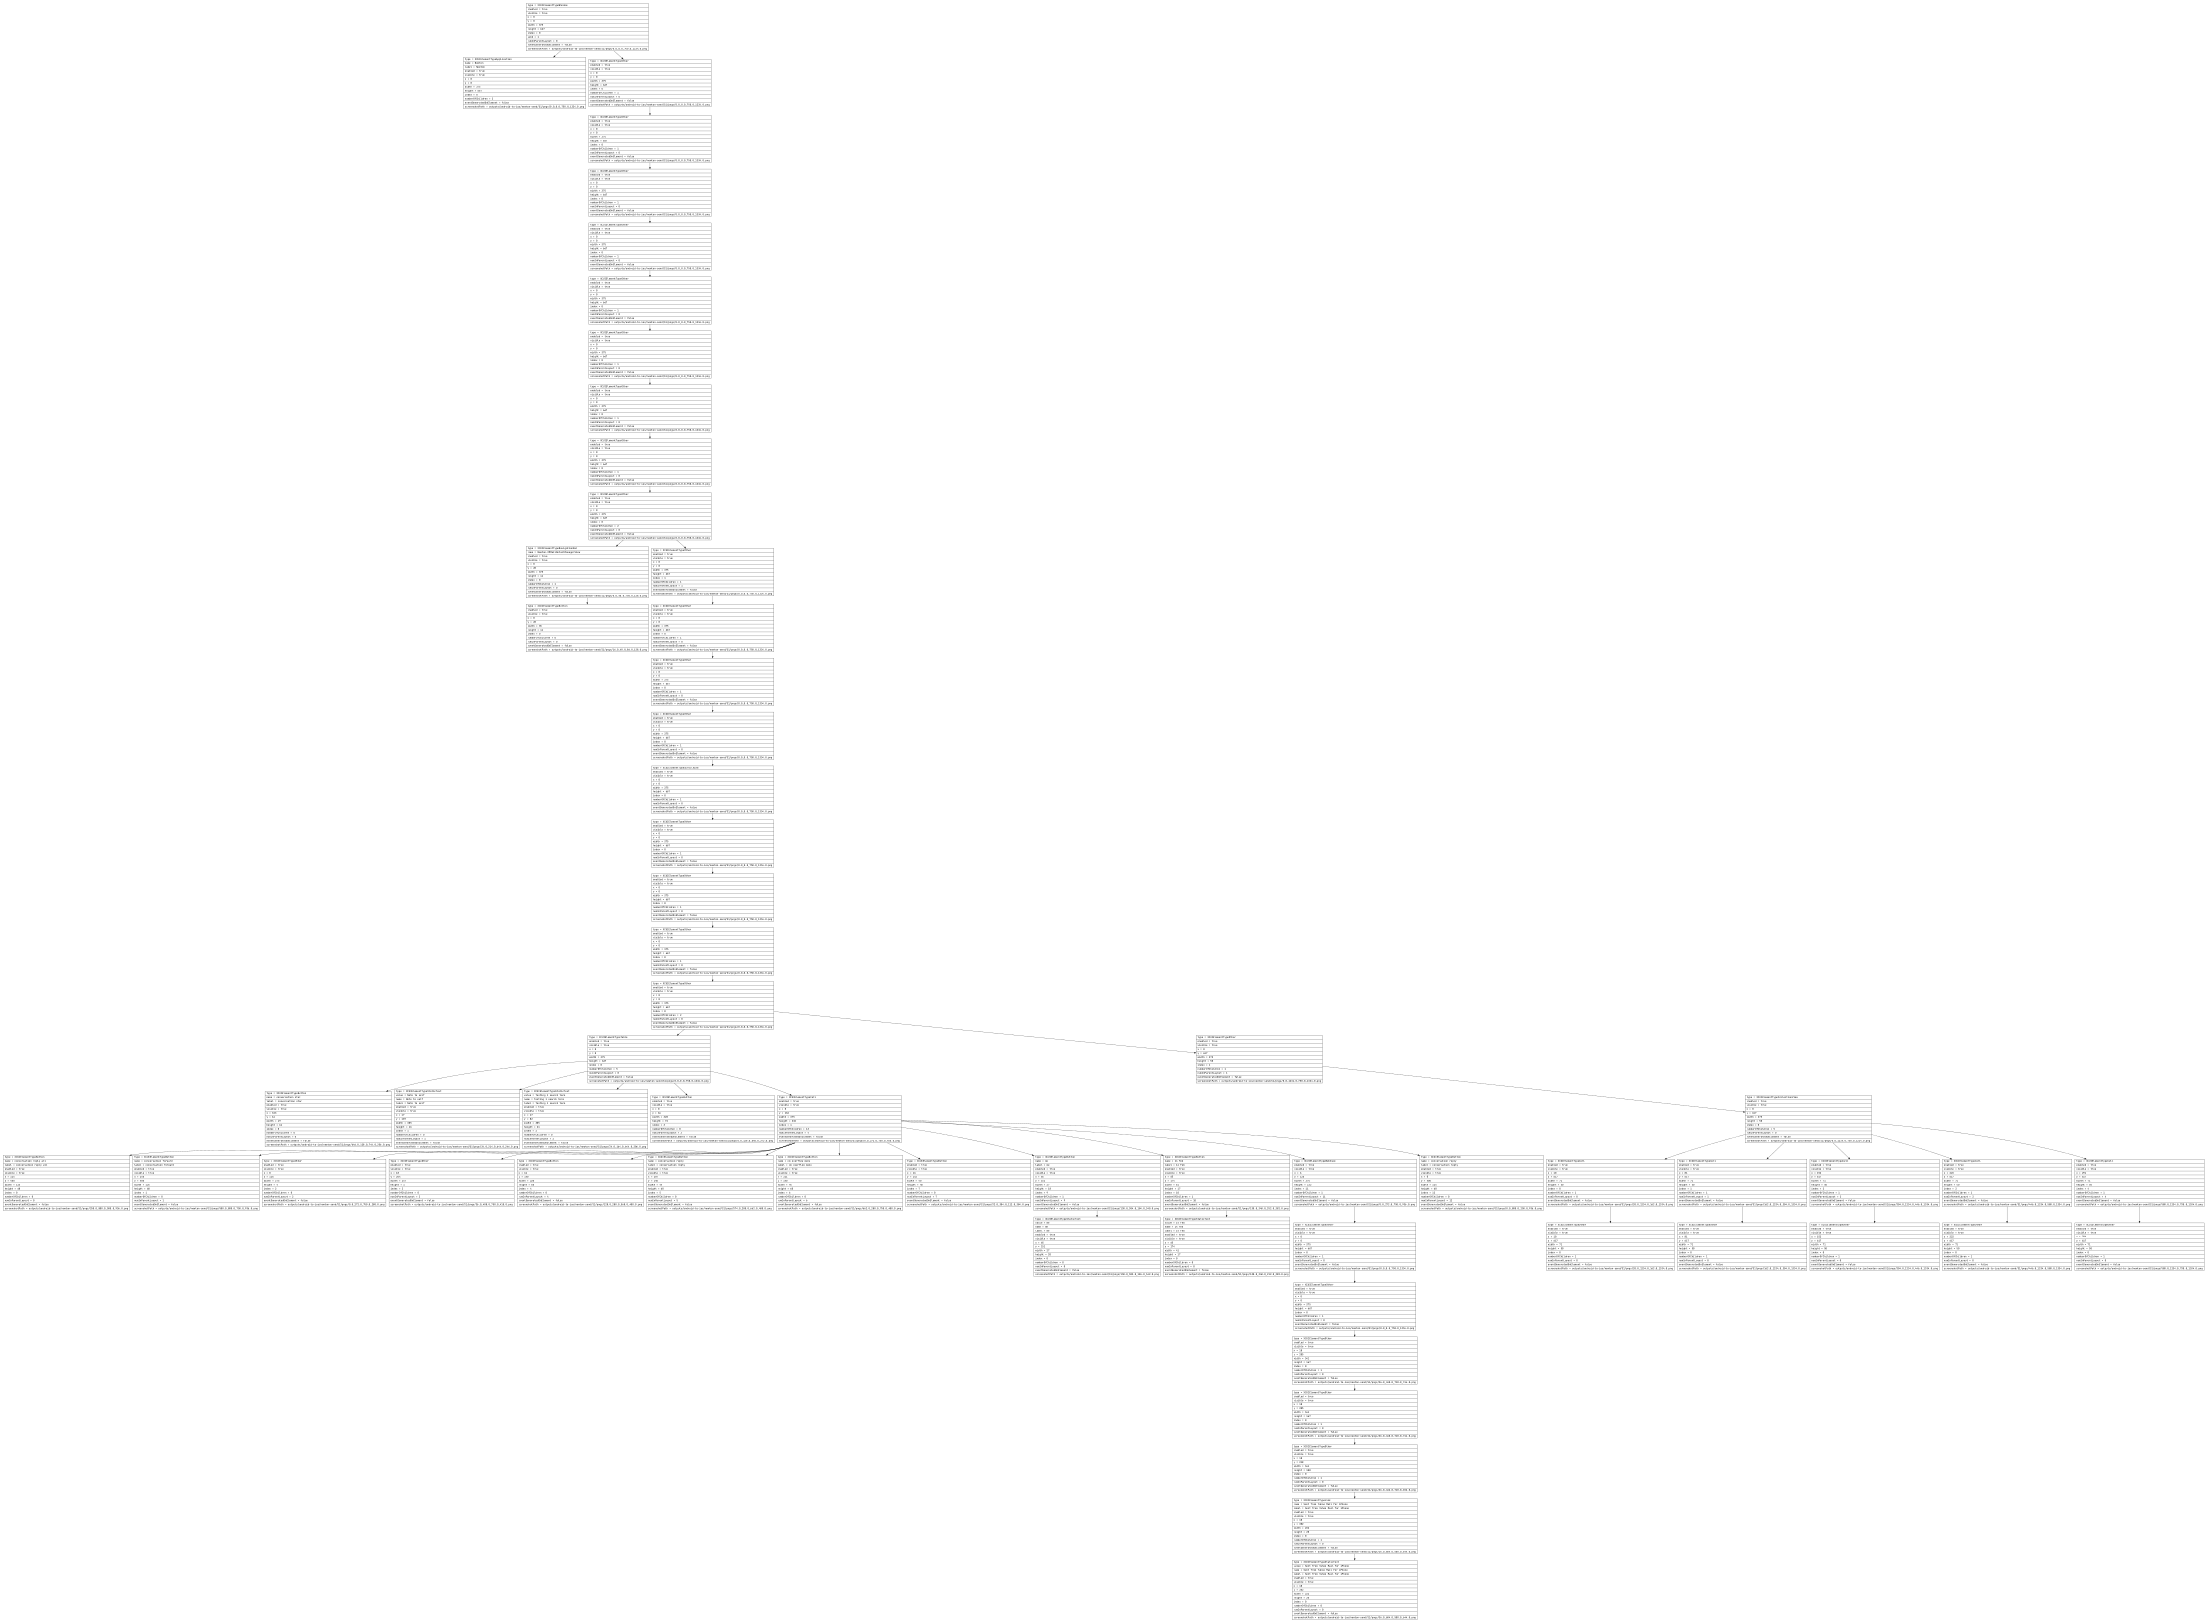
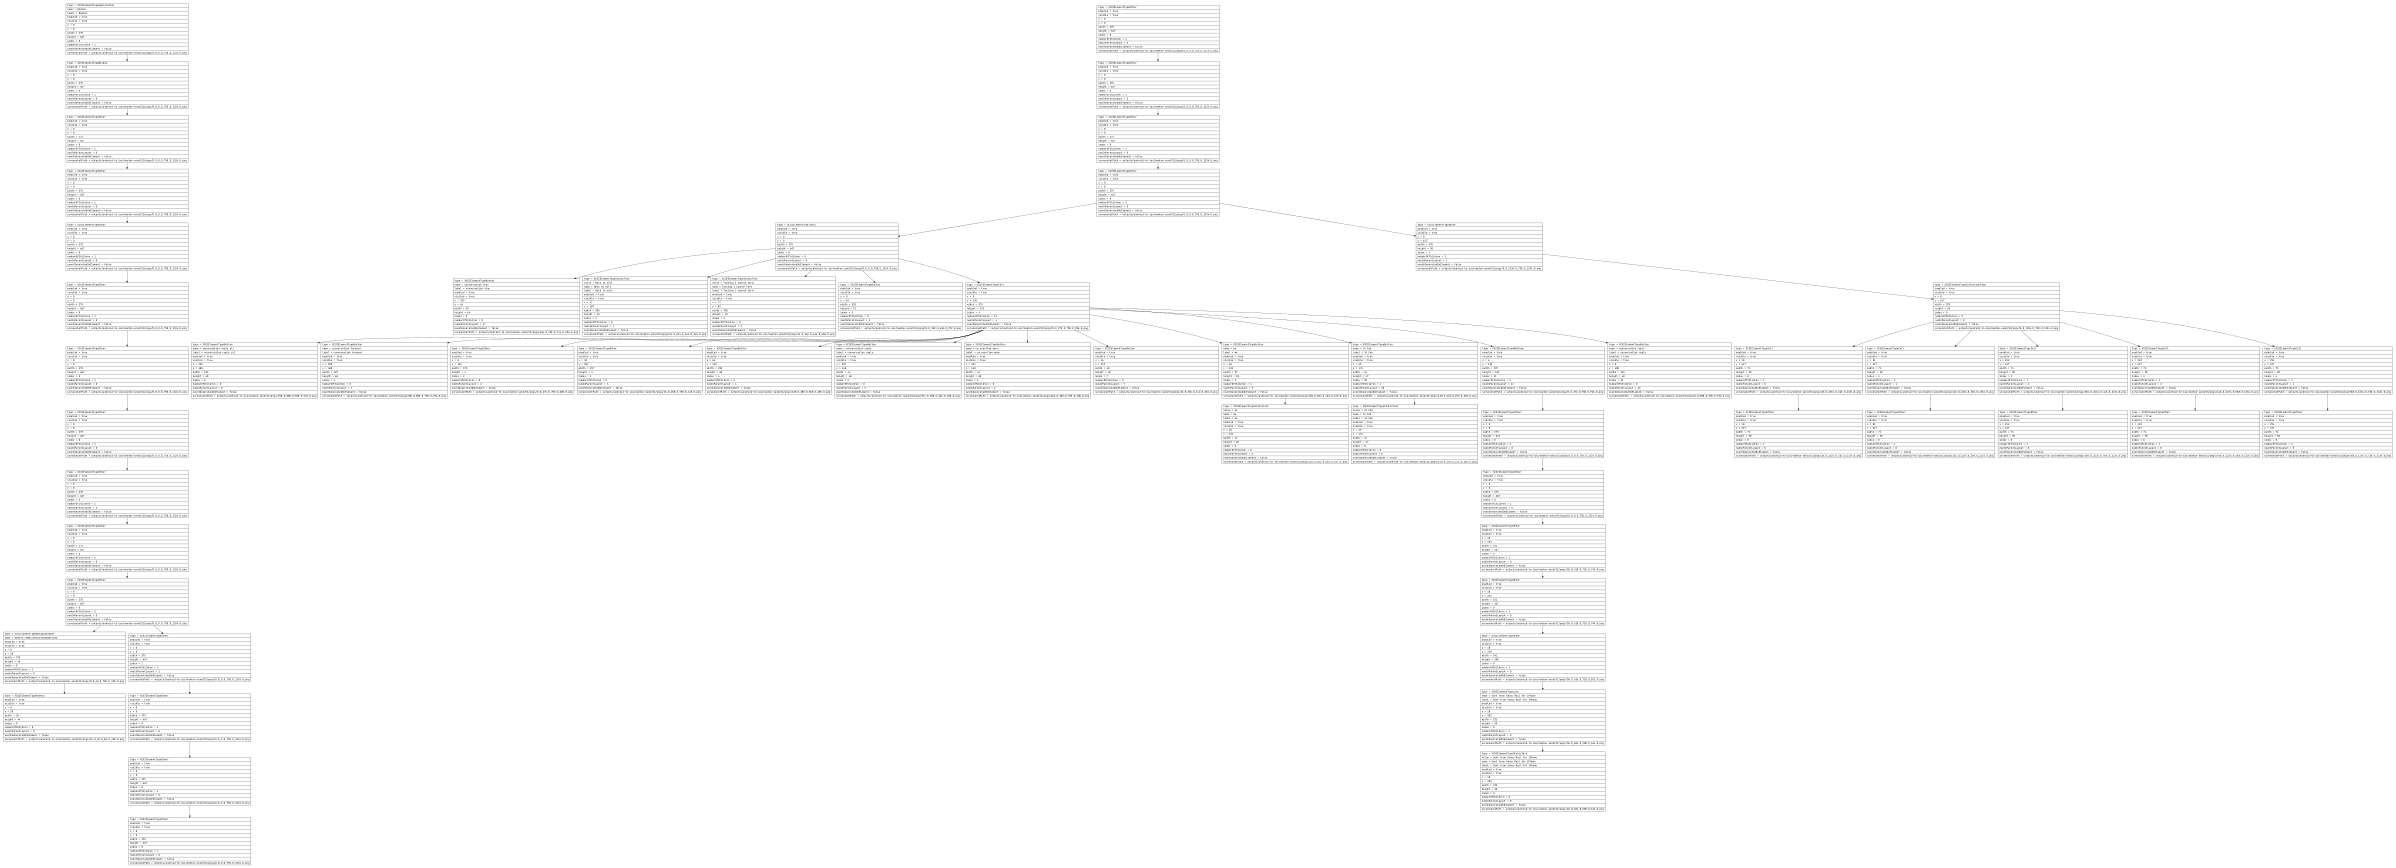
(533, 37) -> (82, 95)
(558, 53) -> (127, 57)
(713, 790) -> none
